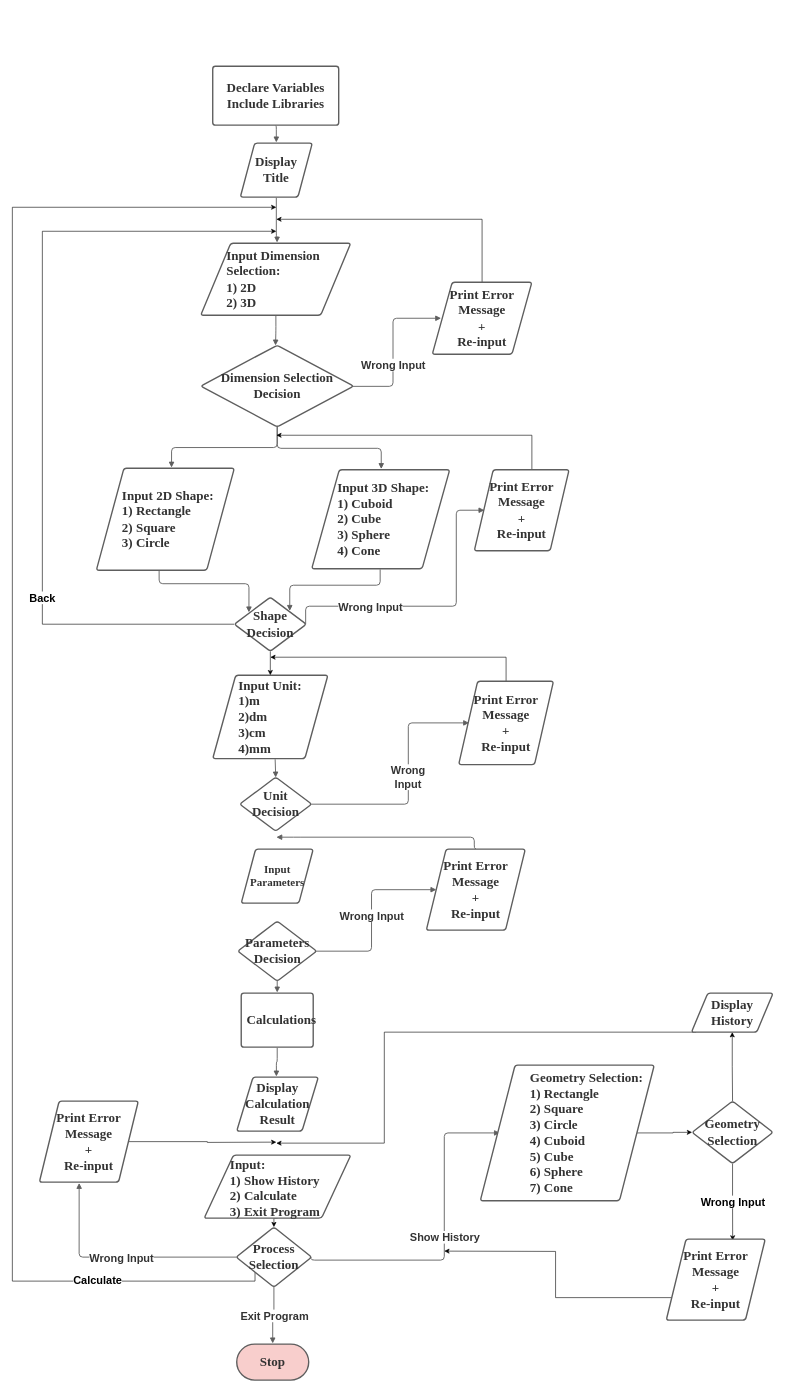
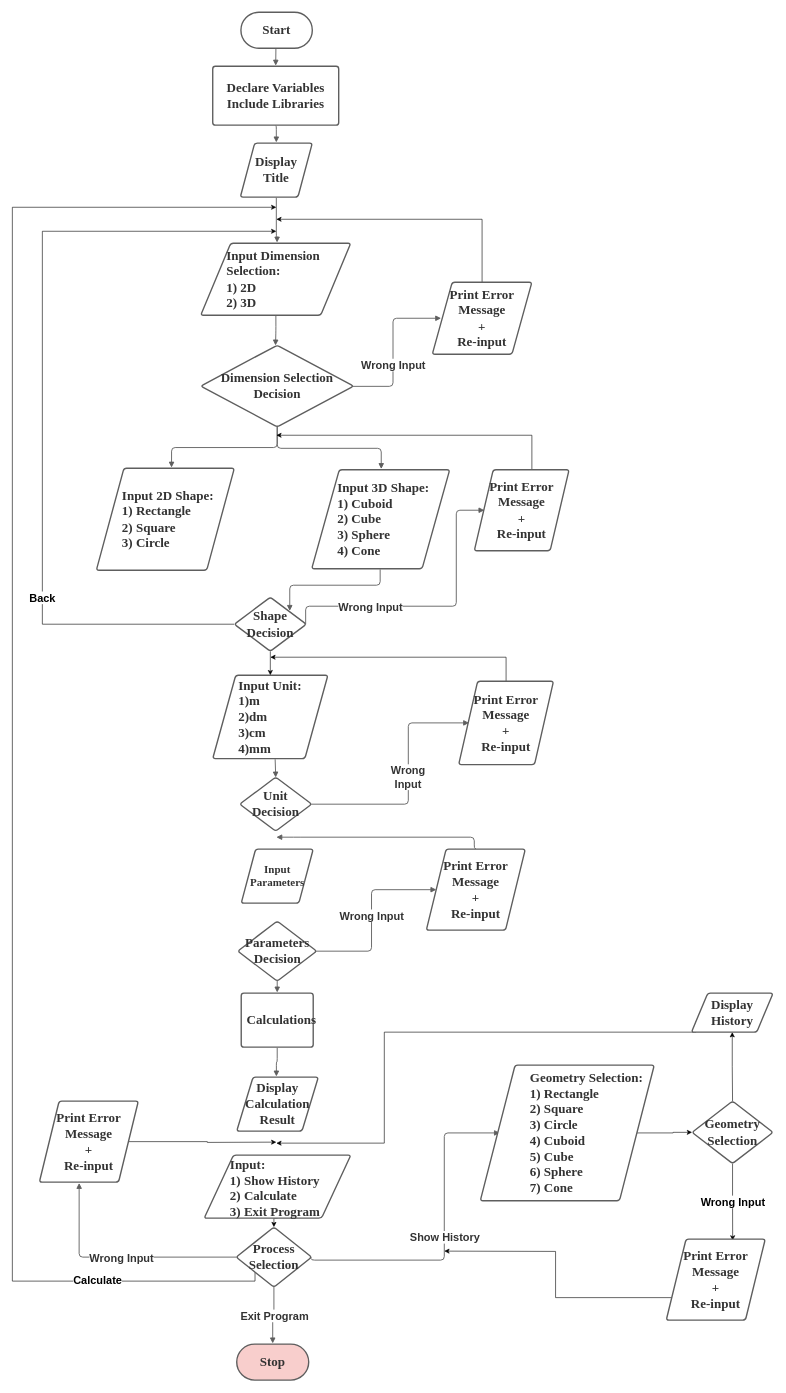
none -> (277, 30)
none -> (276, 54)
(200, 584) -> none
